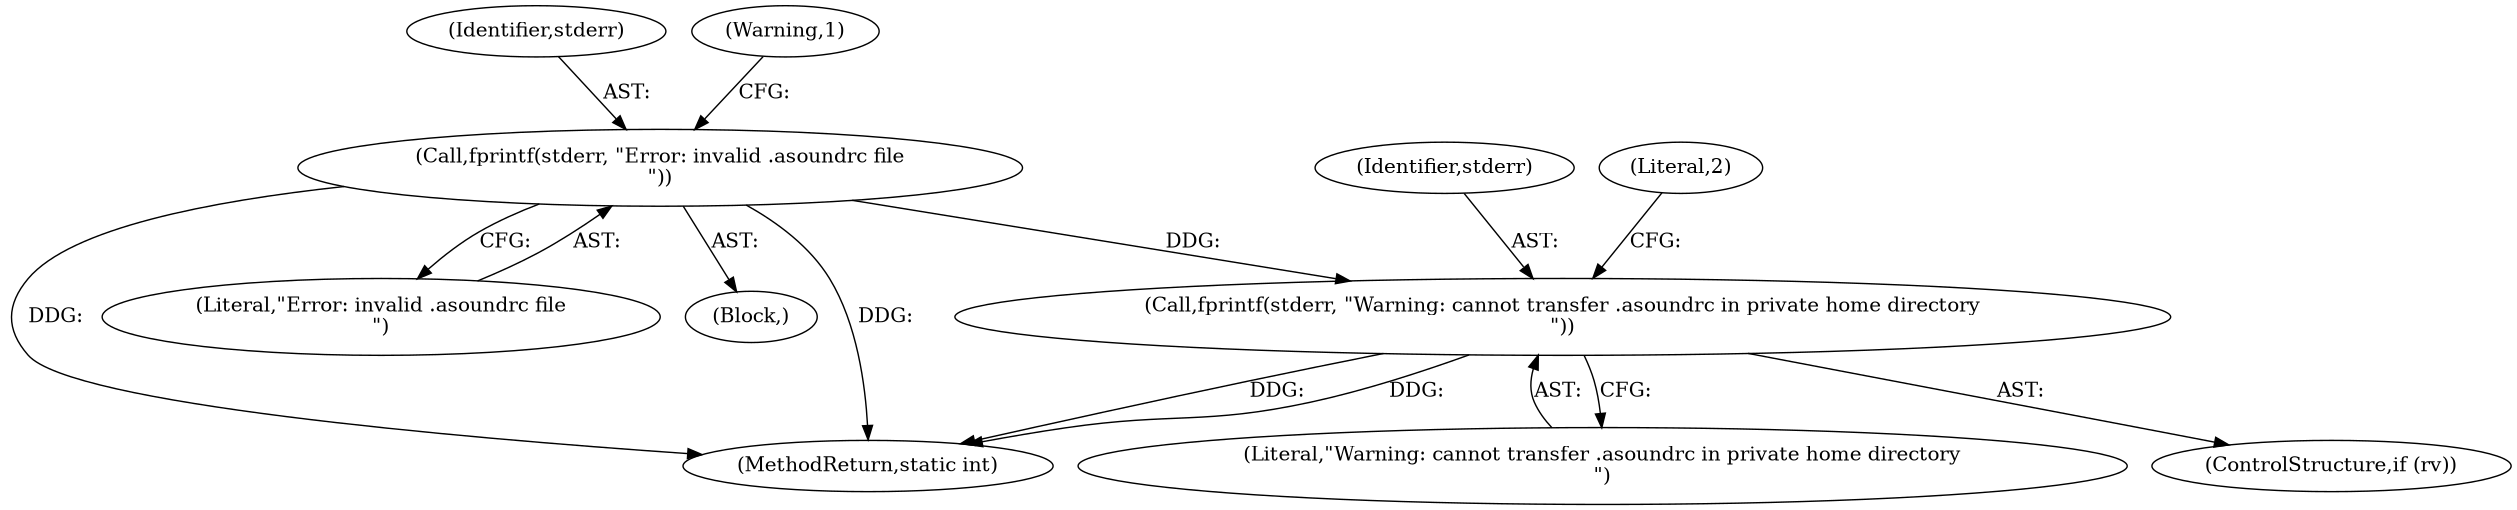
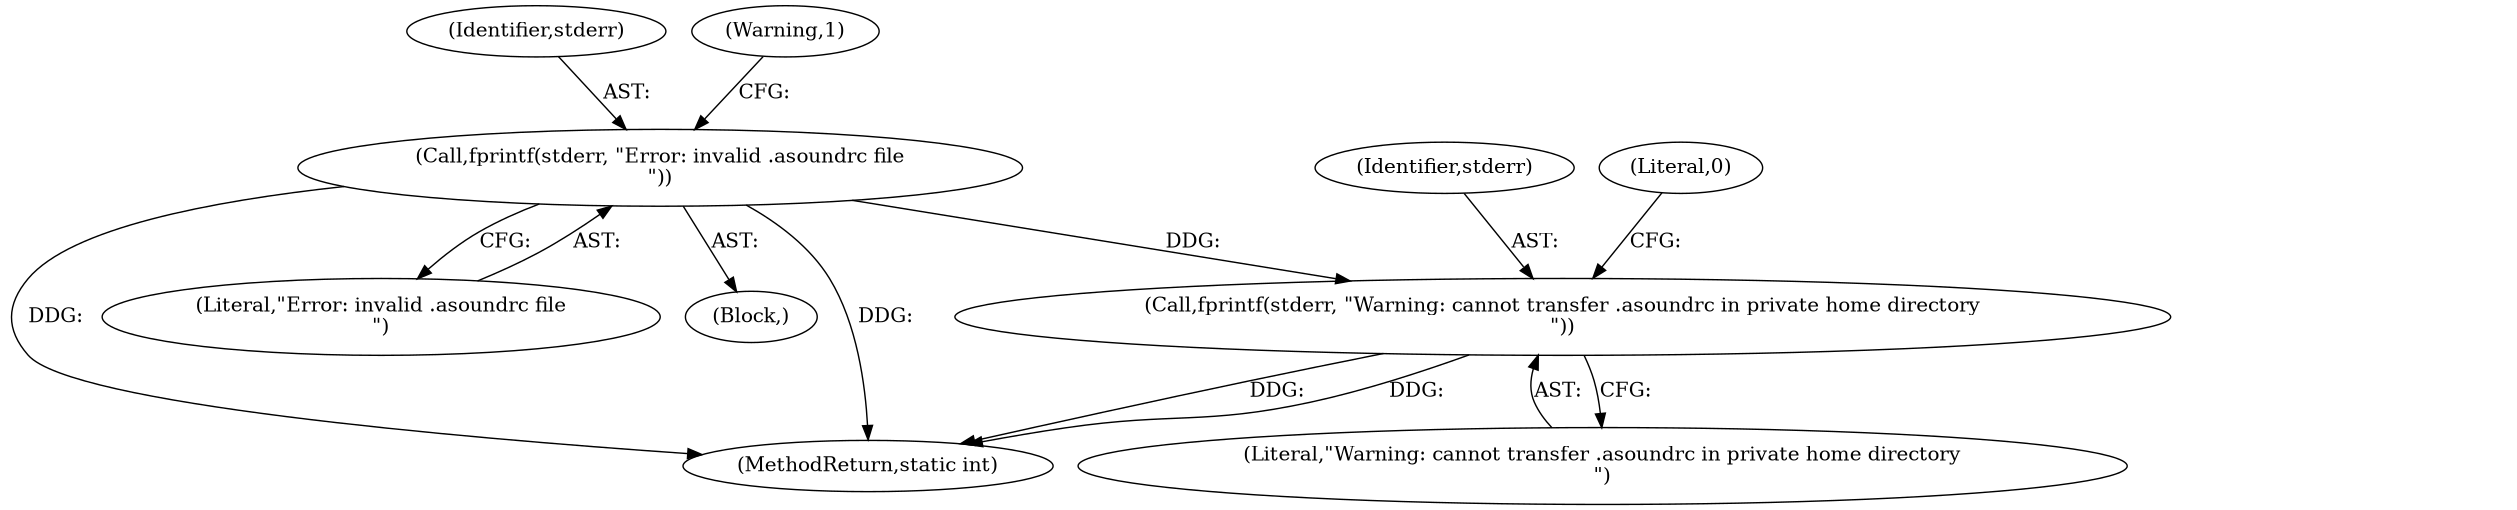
(1681, 168) -> (1681, 168)
(2332, 466) -> none
